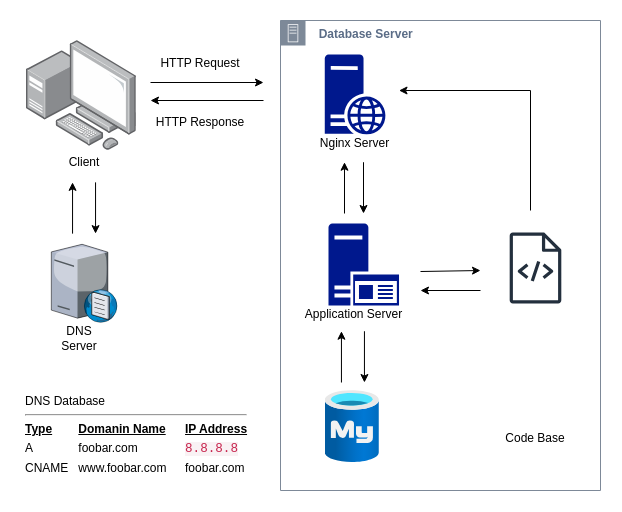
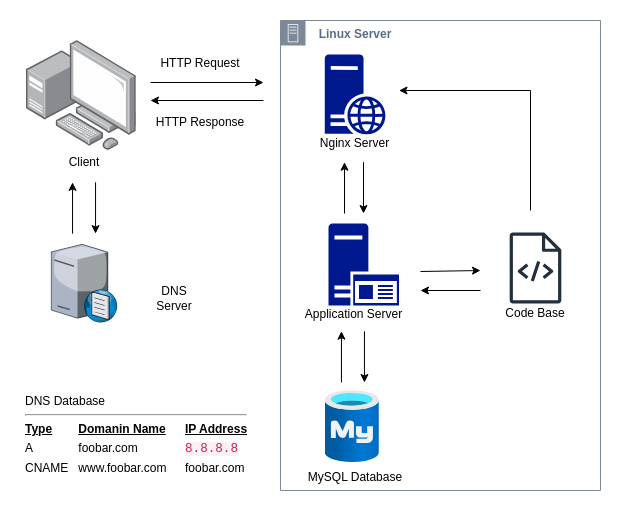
(361, 35) -> (350, 35)
(80, 338) -> (175, 298)
(536, 439) -> (536, 314)
none -> (355, 478)
